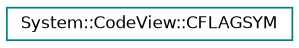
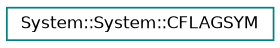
(150, 24) -> (140, 24)
